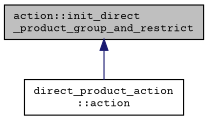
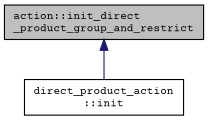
(104, 97) -> (104, 97)
